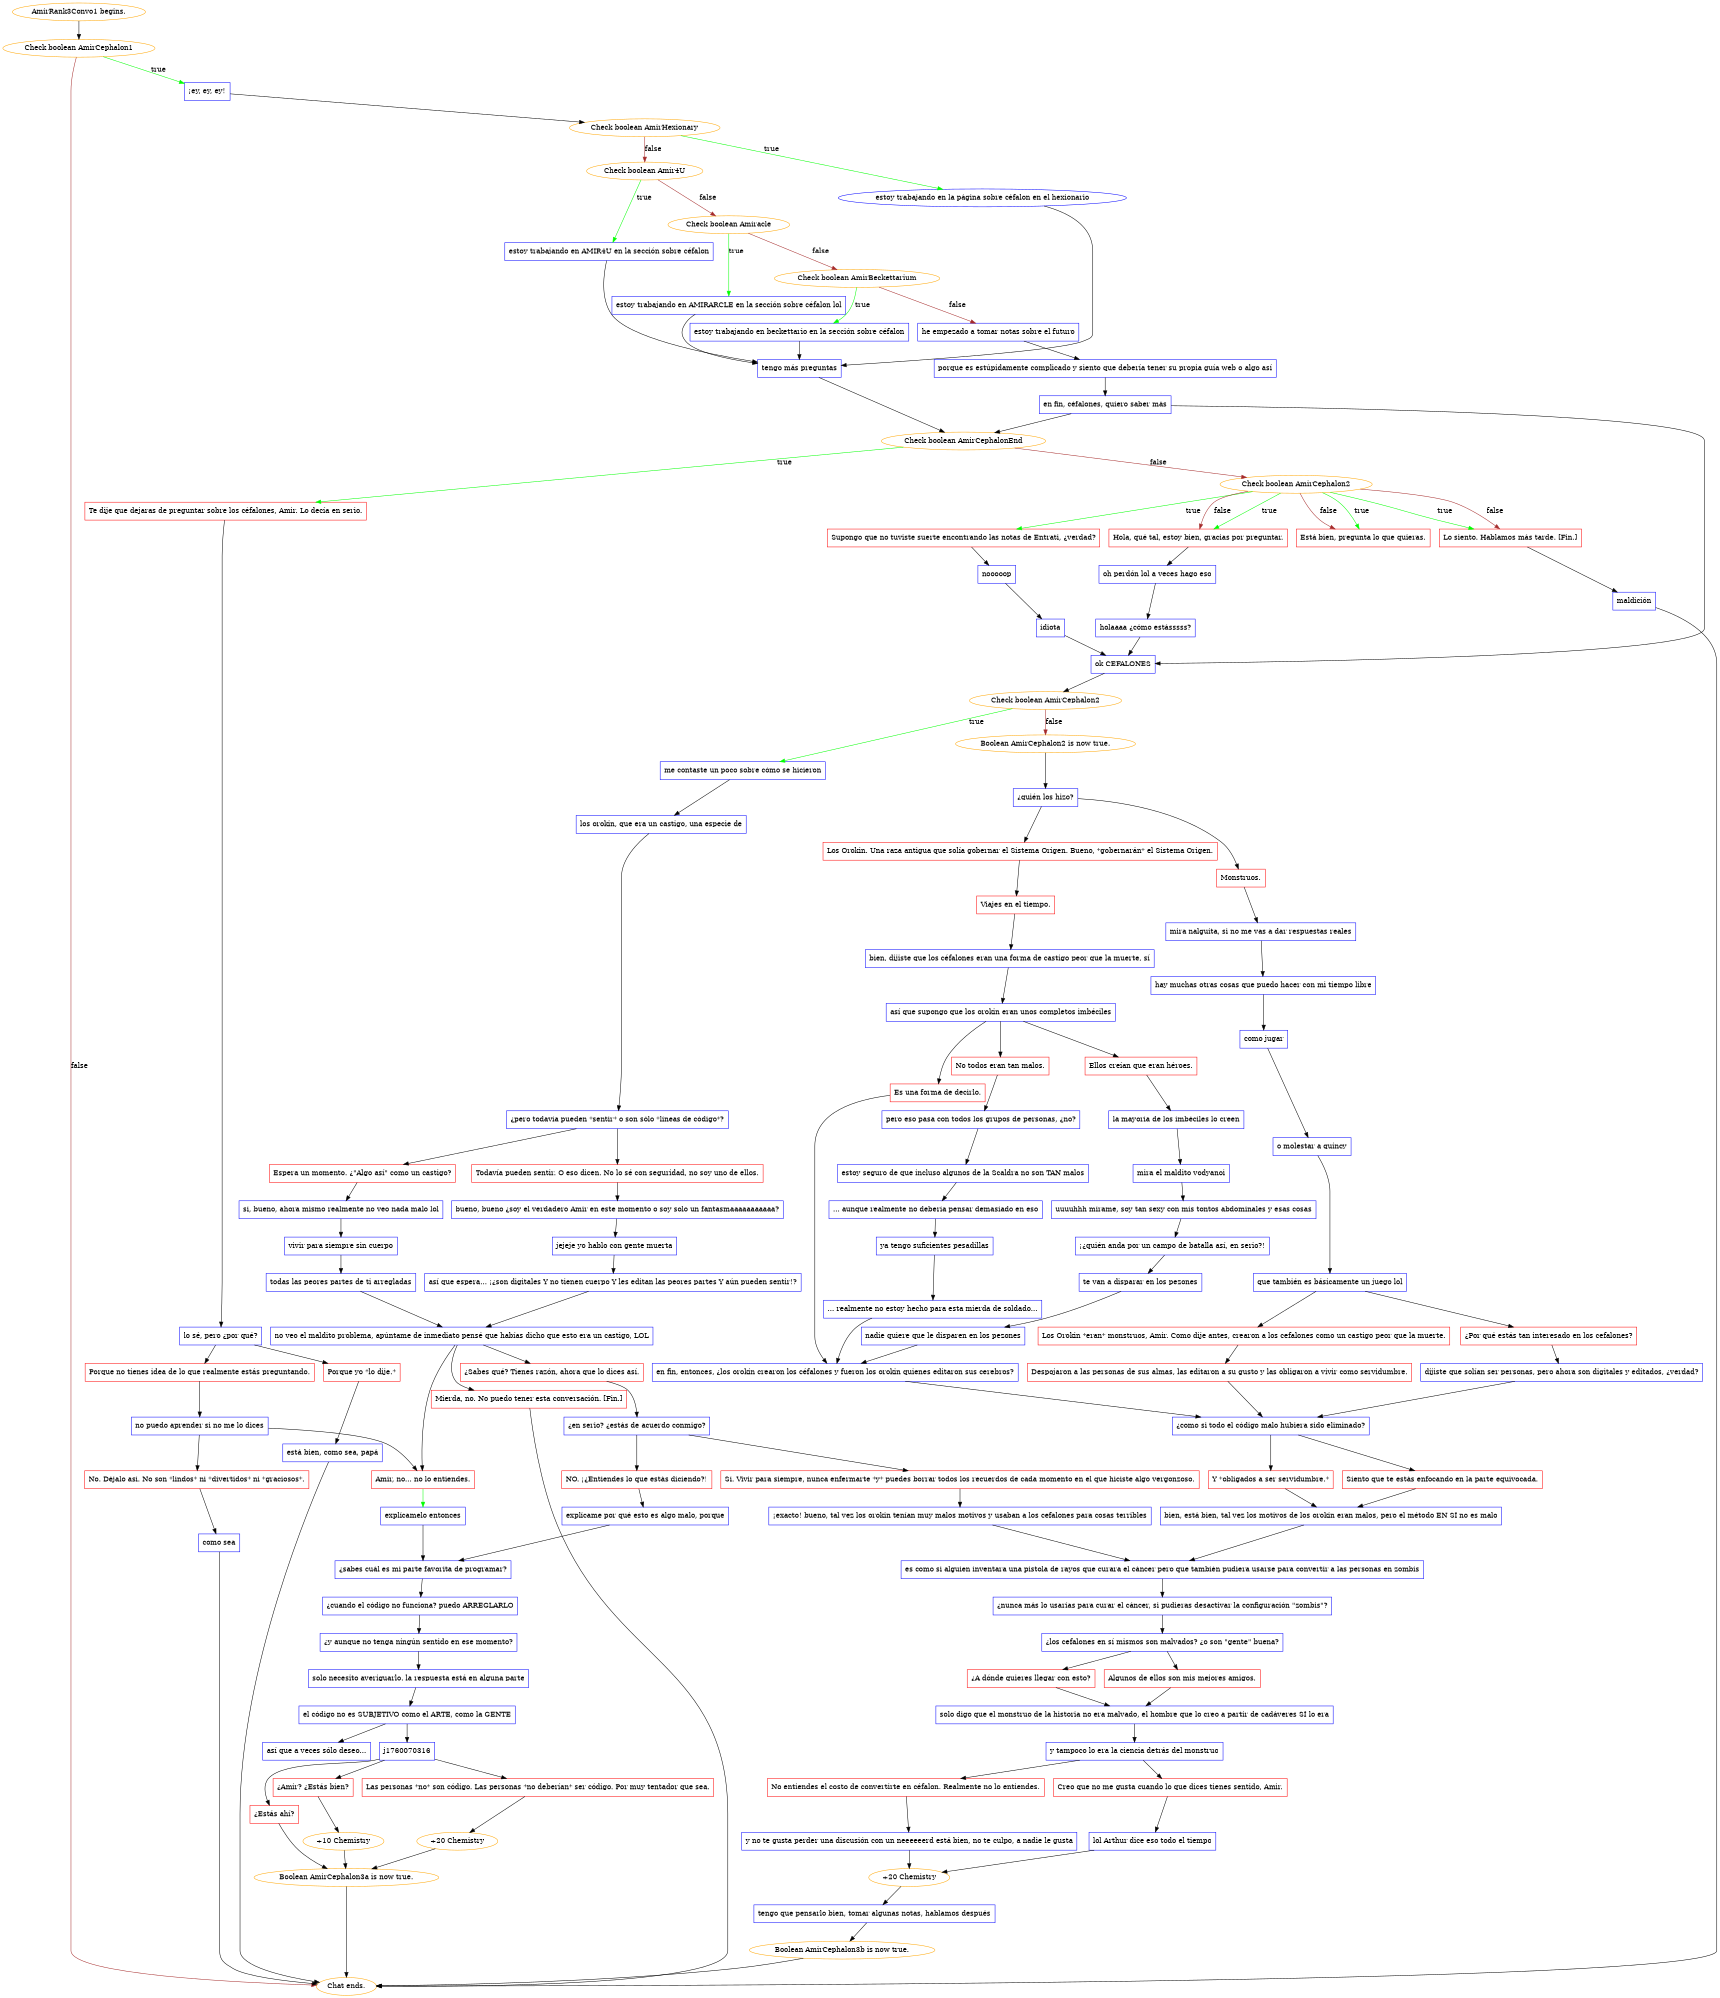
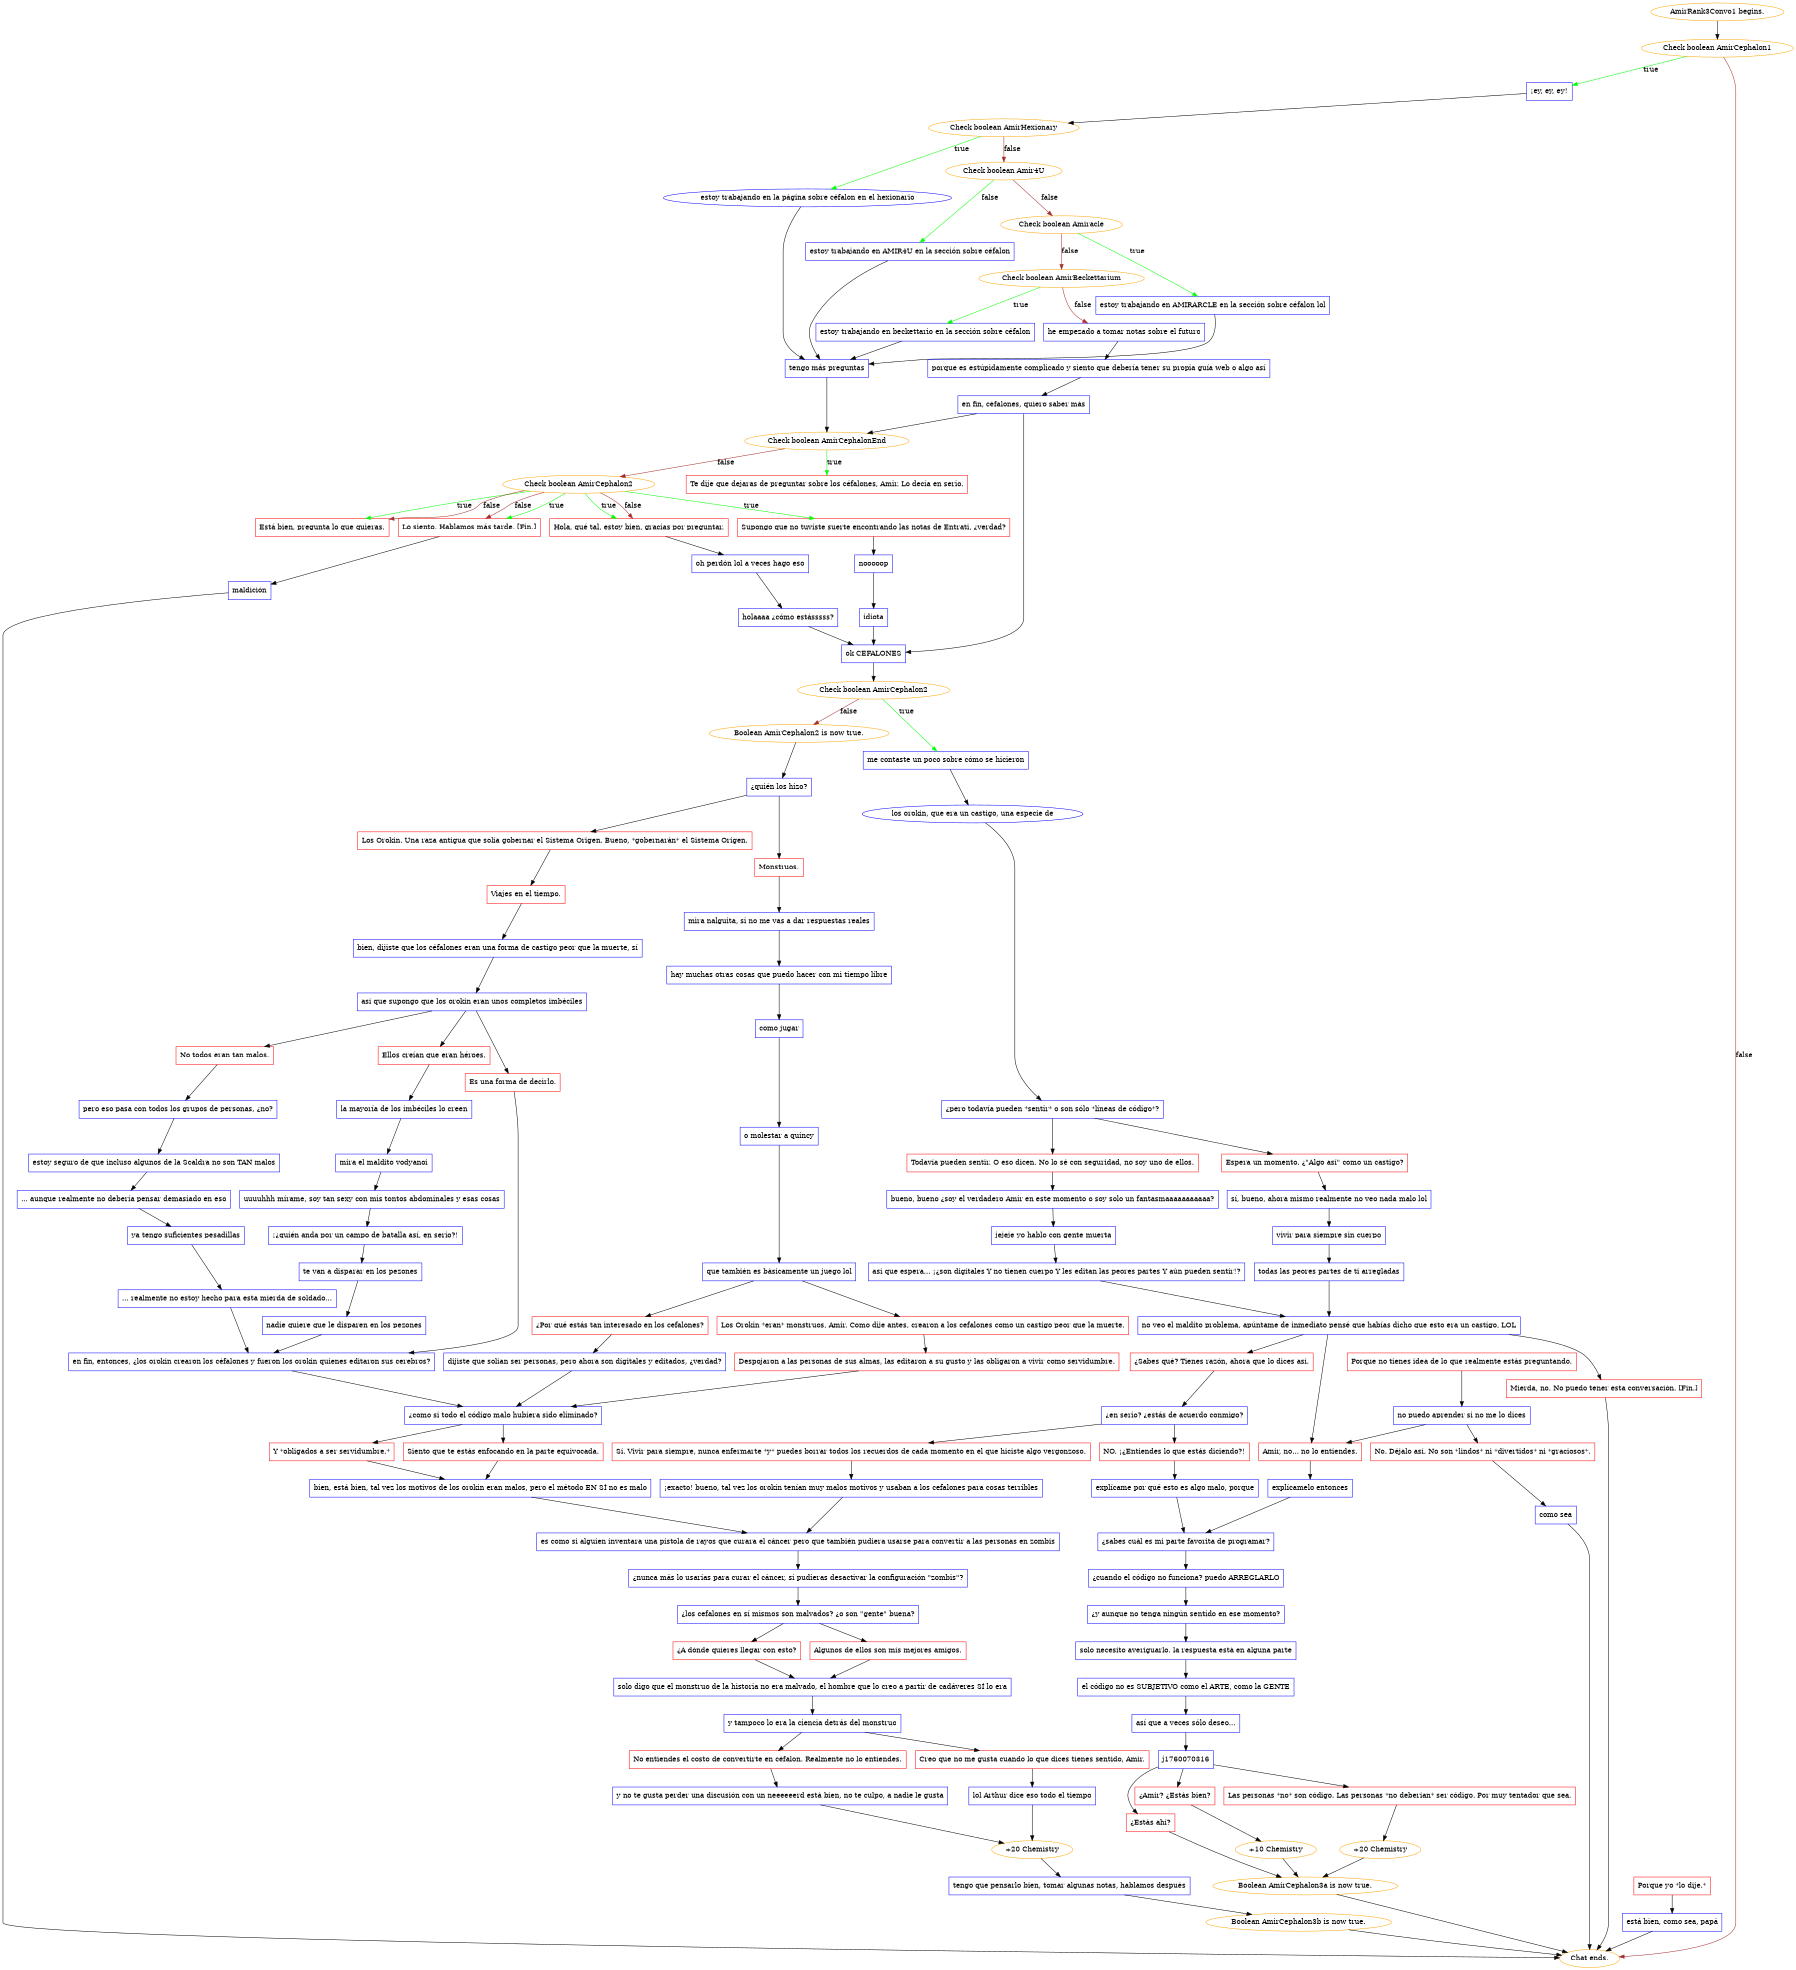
(644, 198) -> (990, 198)
(661, 824) -> (973, 814)
(221, 1336) -> none
(423, 1495) -> (1310, 1468)
(407, 1731) -> (1186, 1739)
